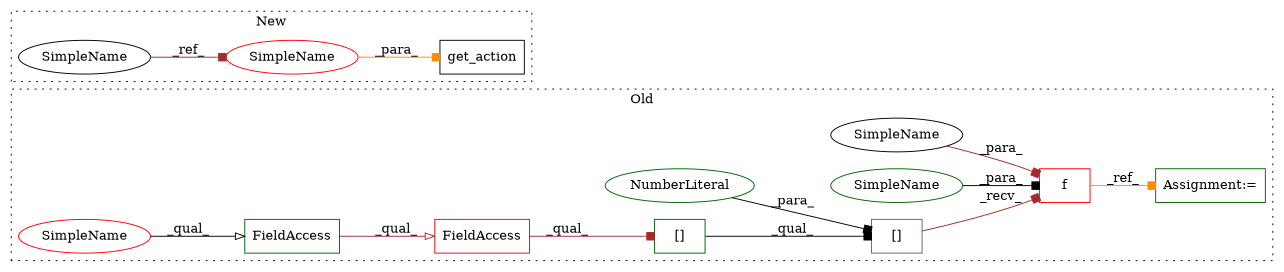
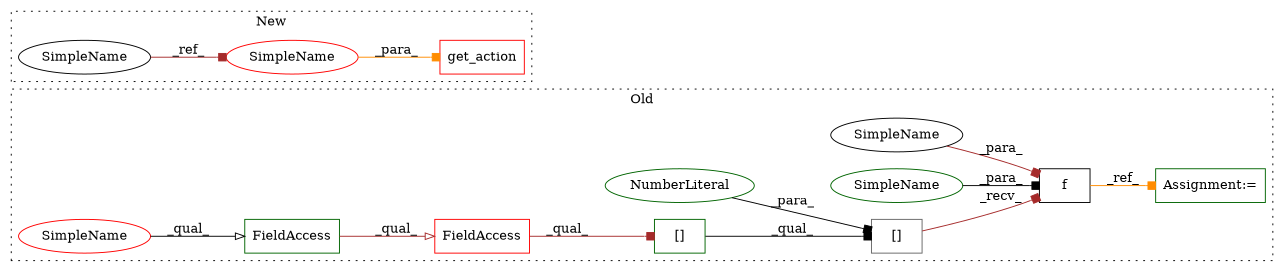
(482, 57) -> (482, 57)
(1065, 186) -> (1065, 186)
